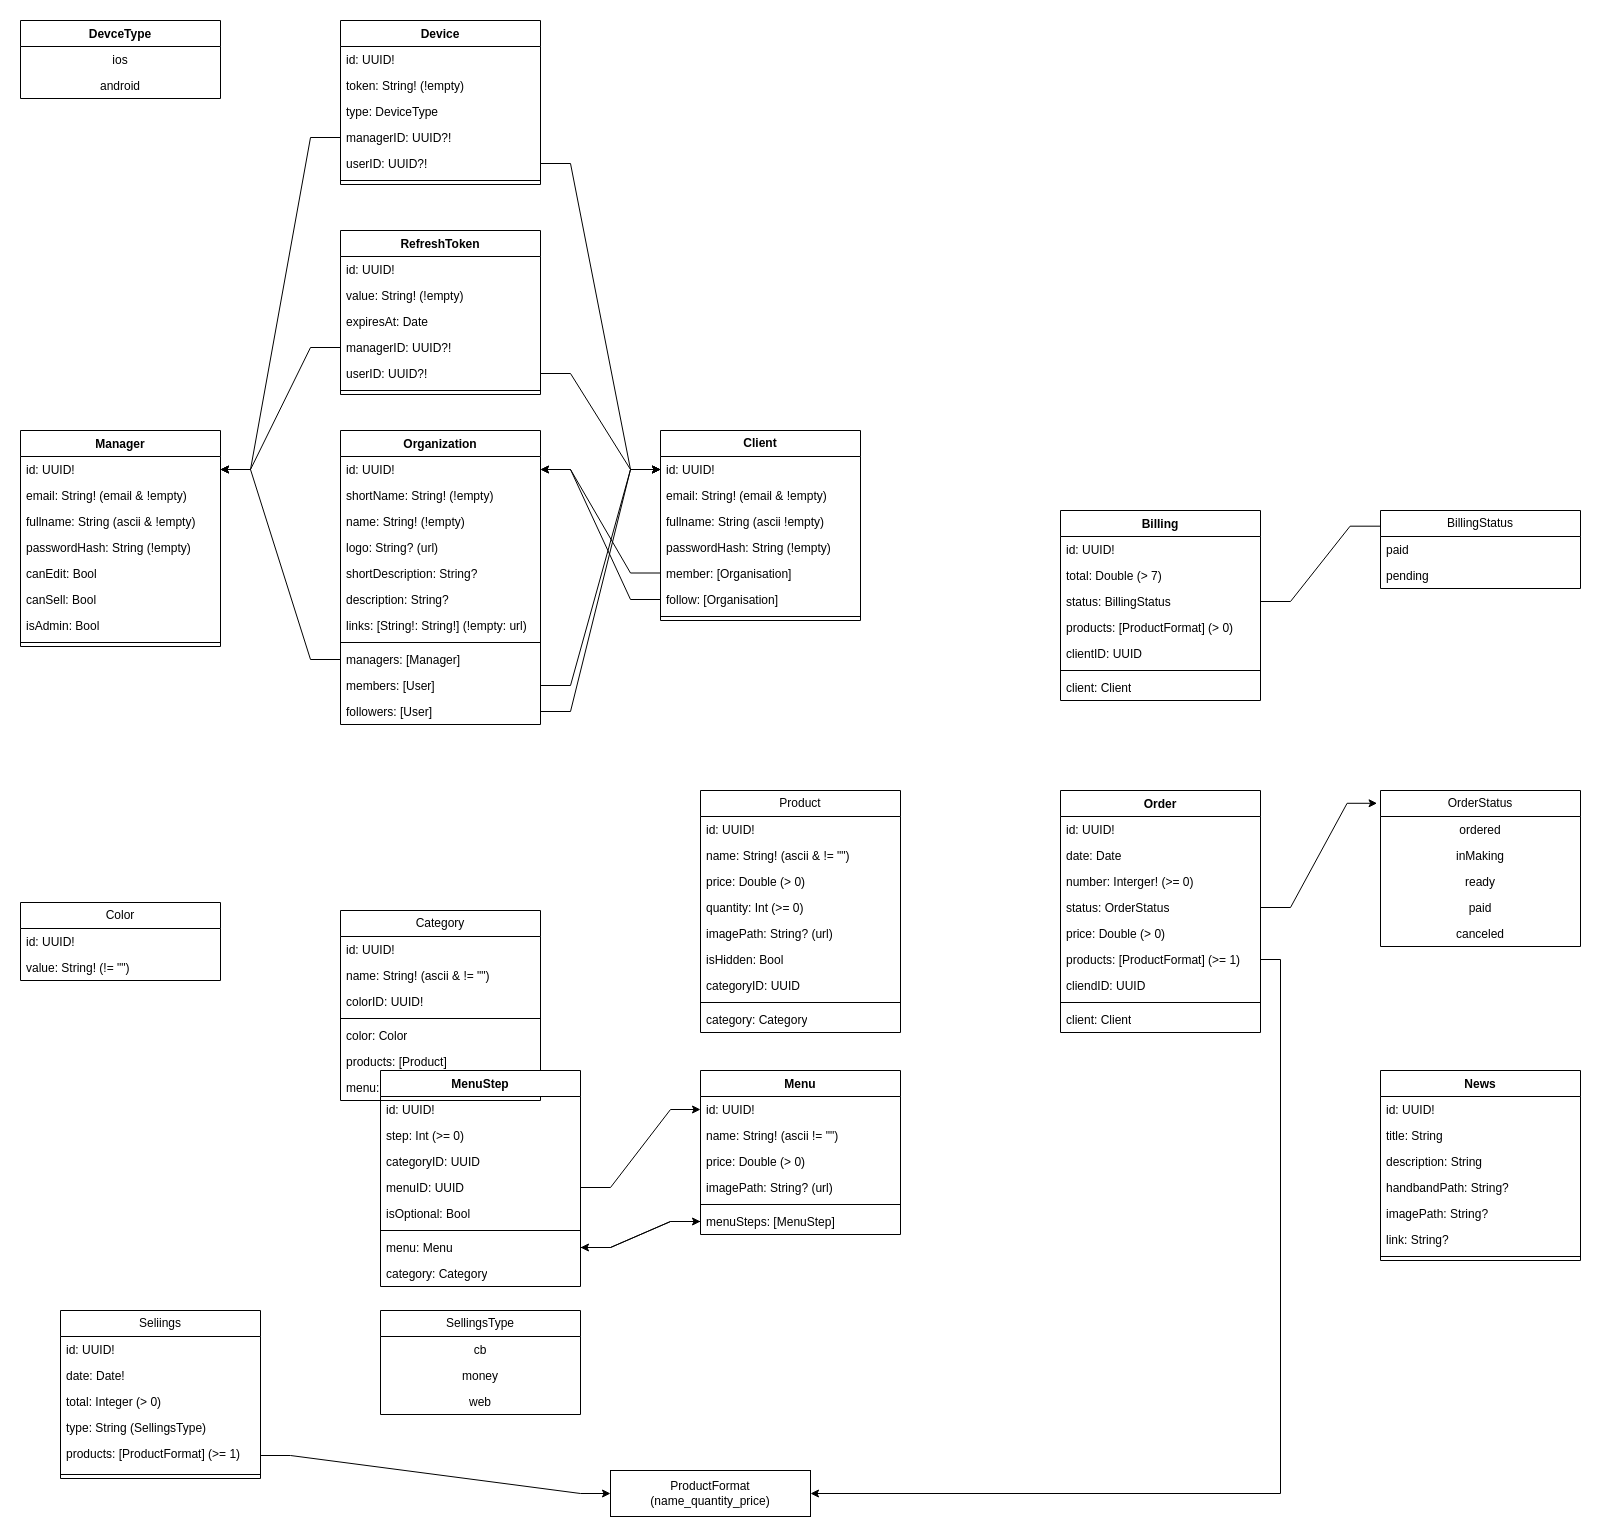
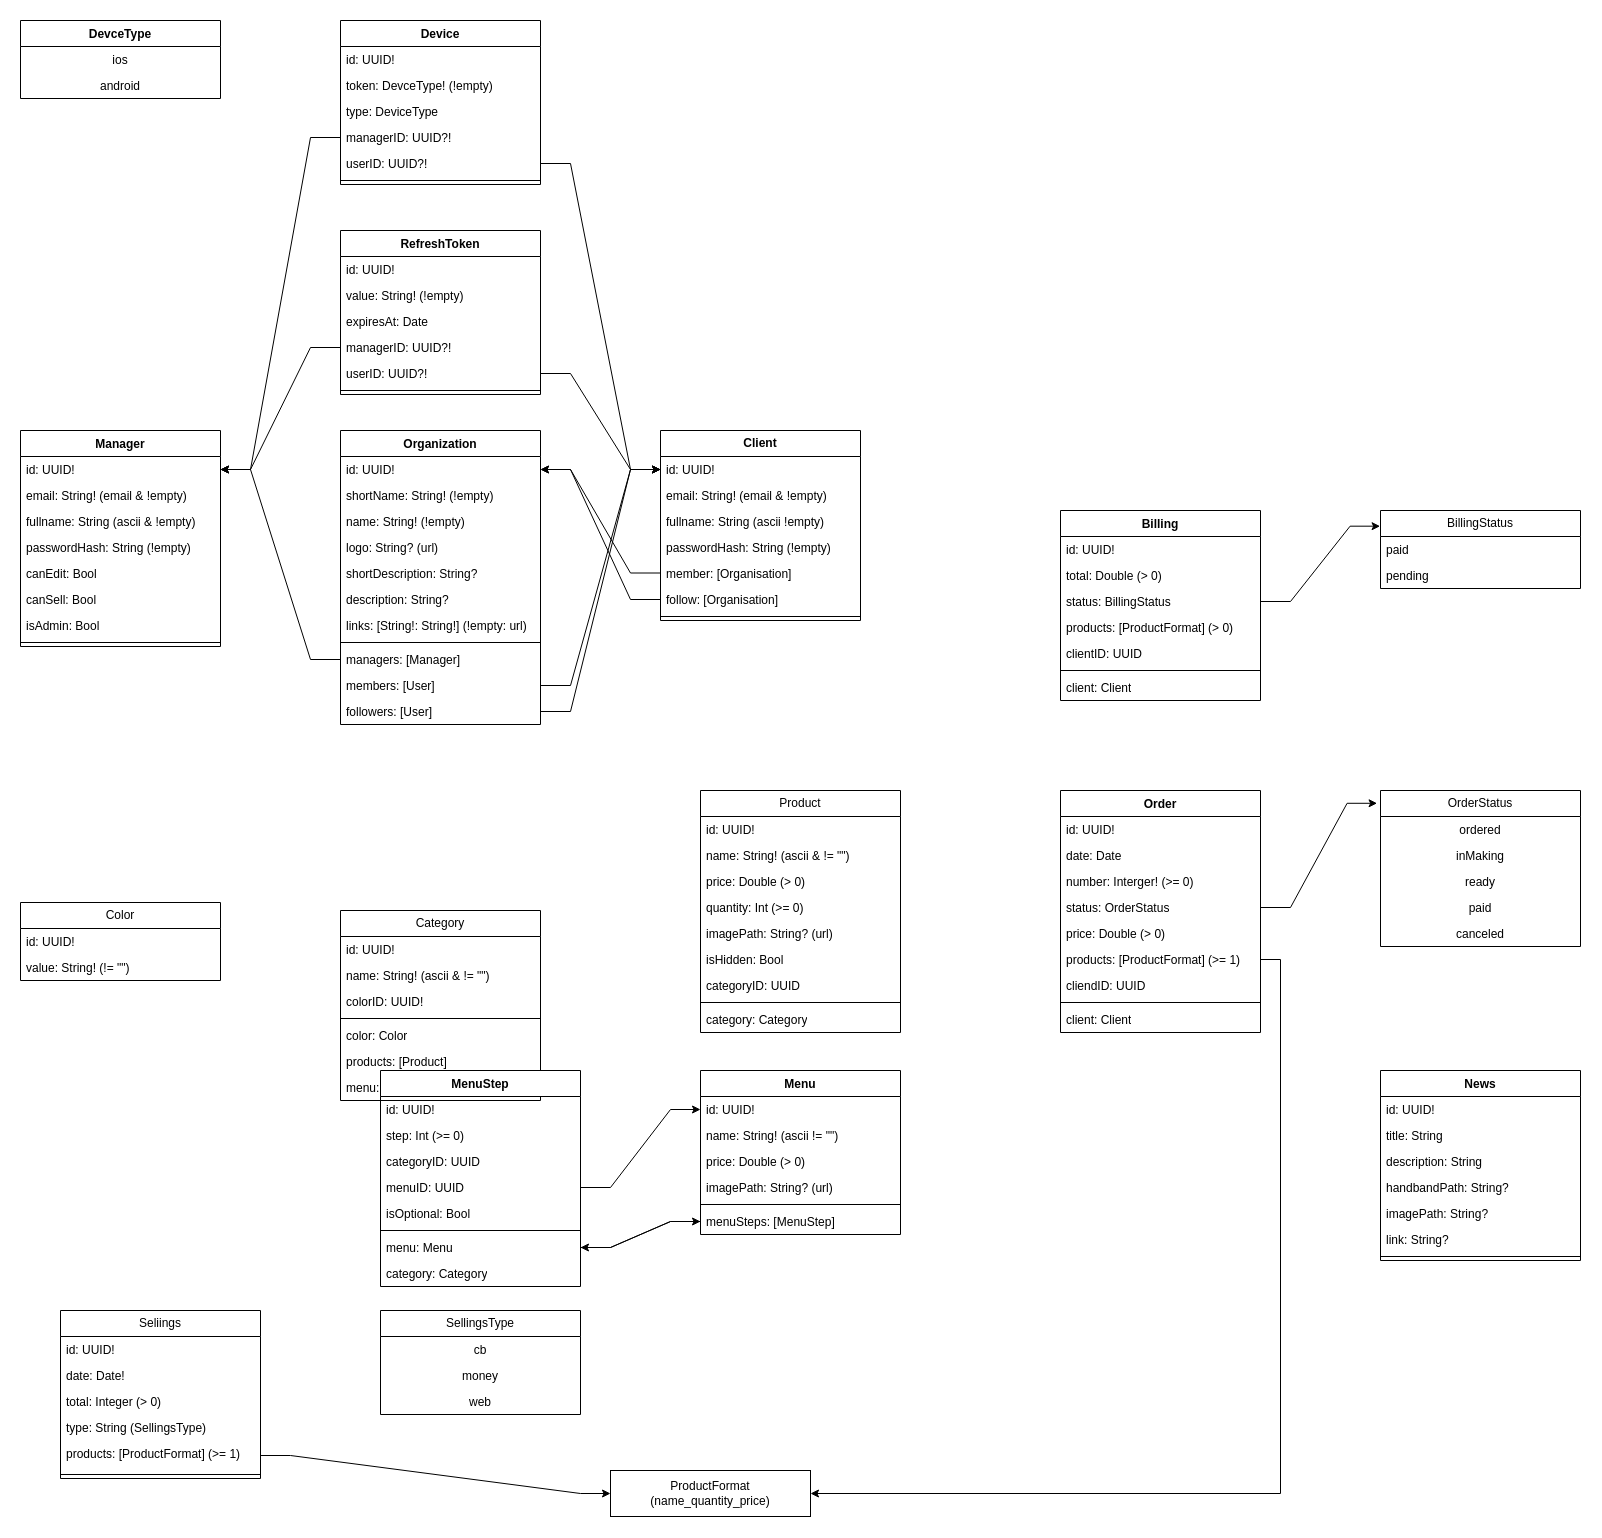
(414, 87) -> (426, 87)
(1374, 526) -> (1372, 526)
(1121, 577) -> (1121, 577)
